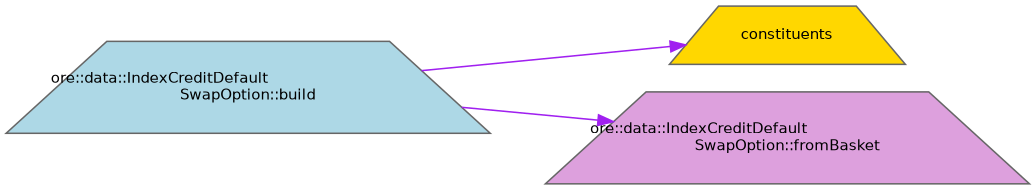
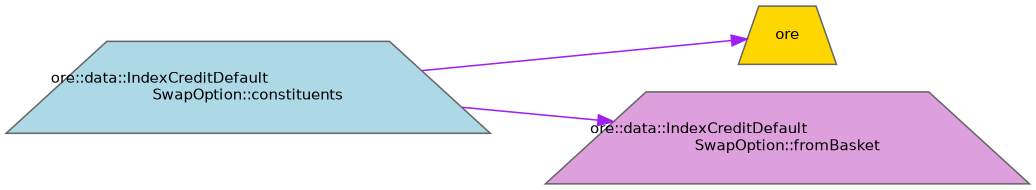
(787, 35) -> (787, 35)
(248, 87) -> (248, 87)
